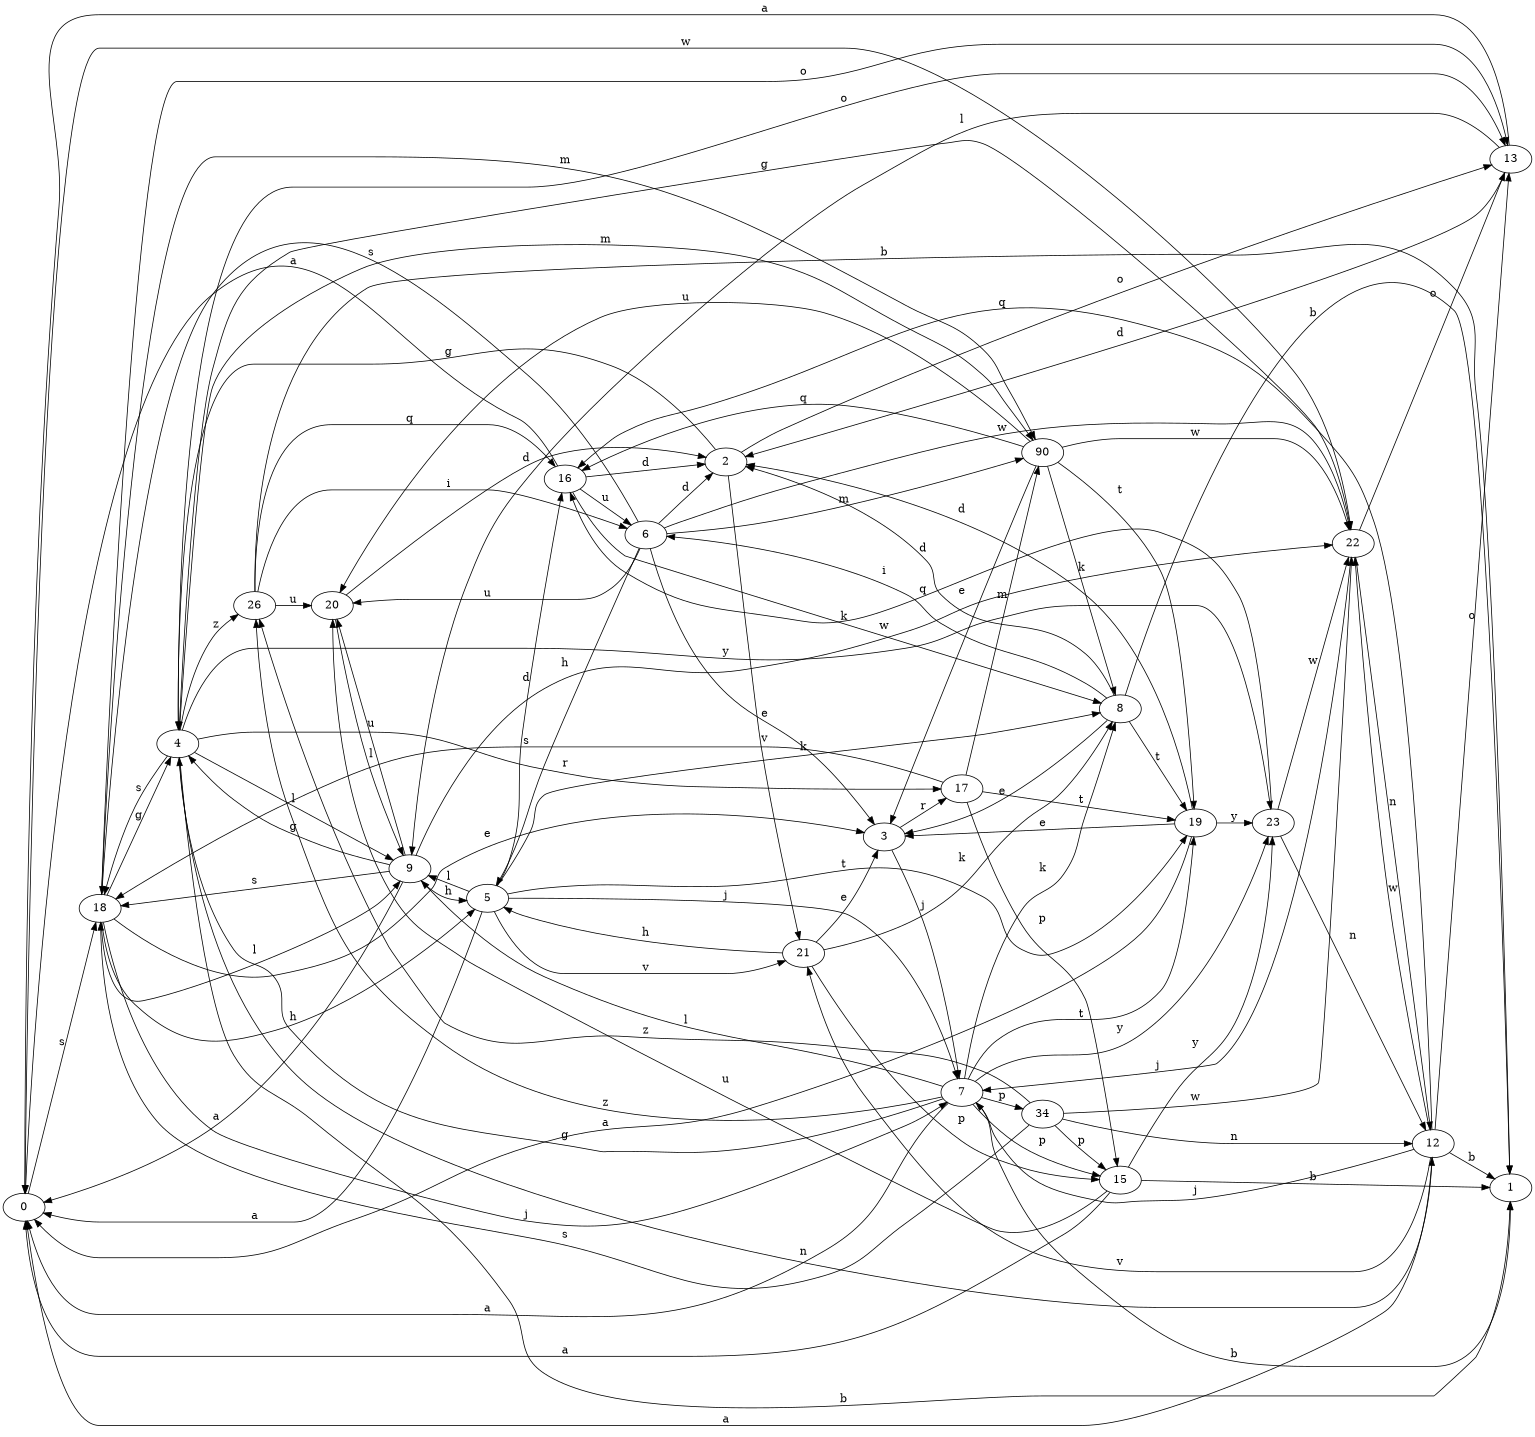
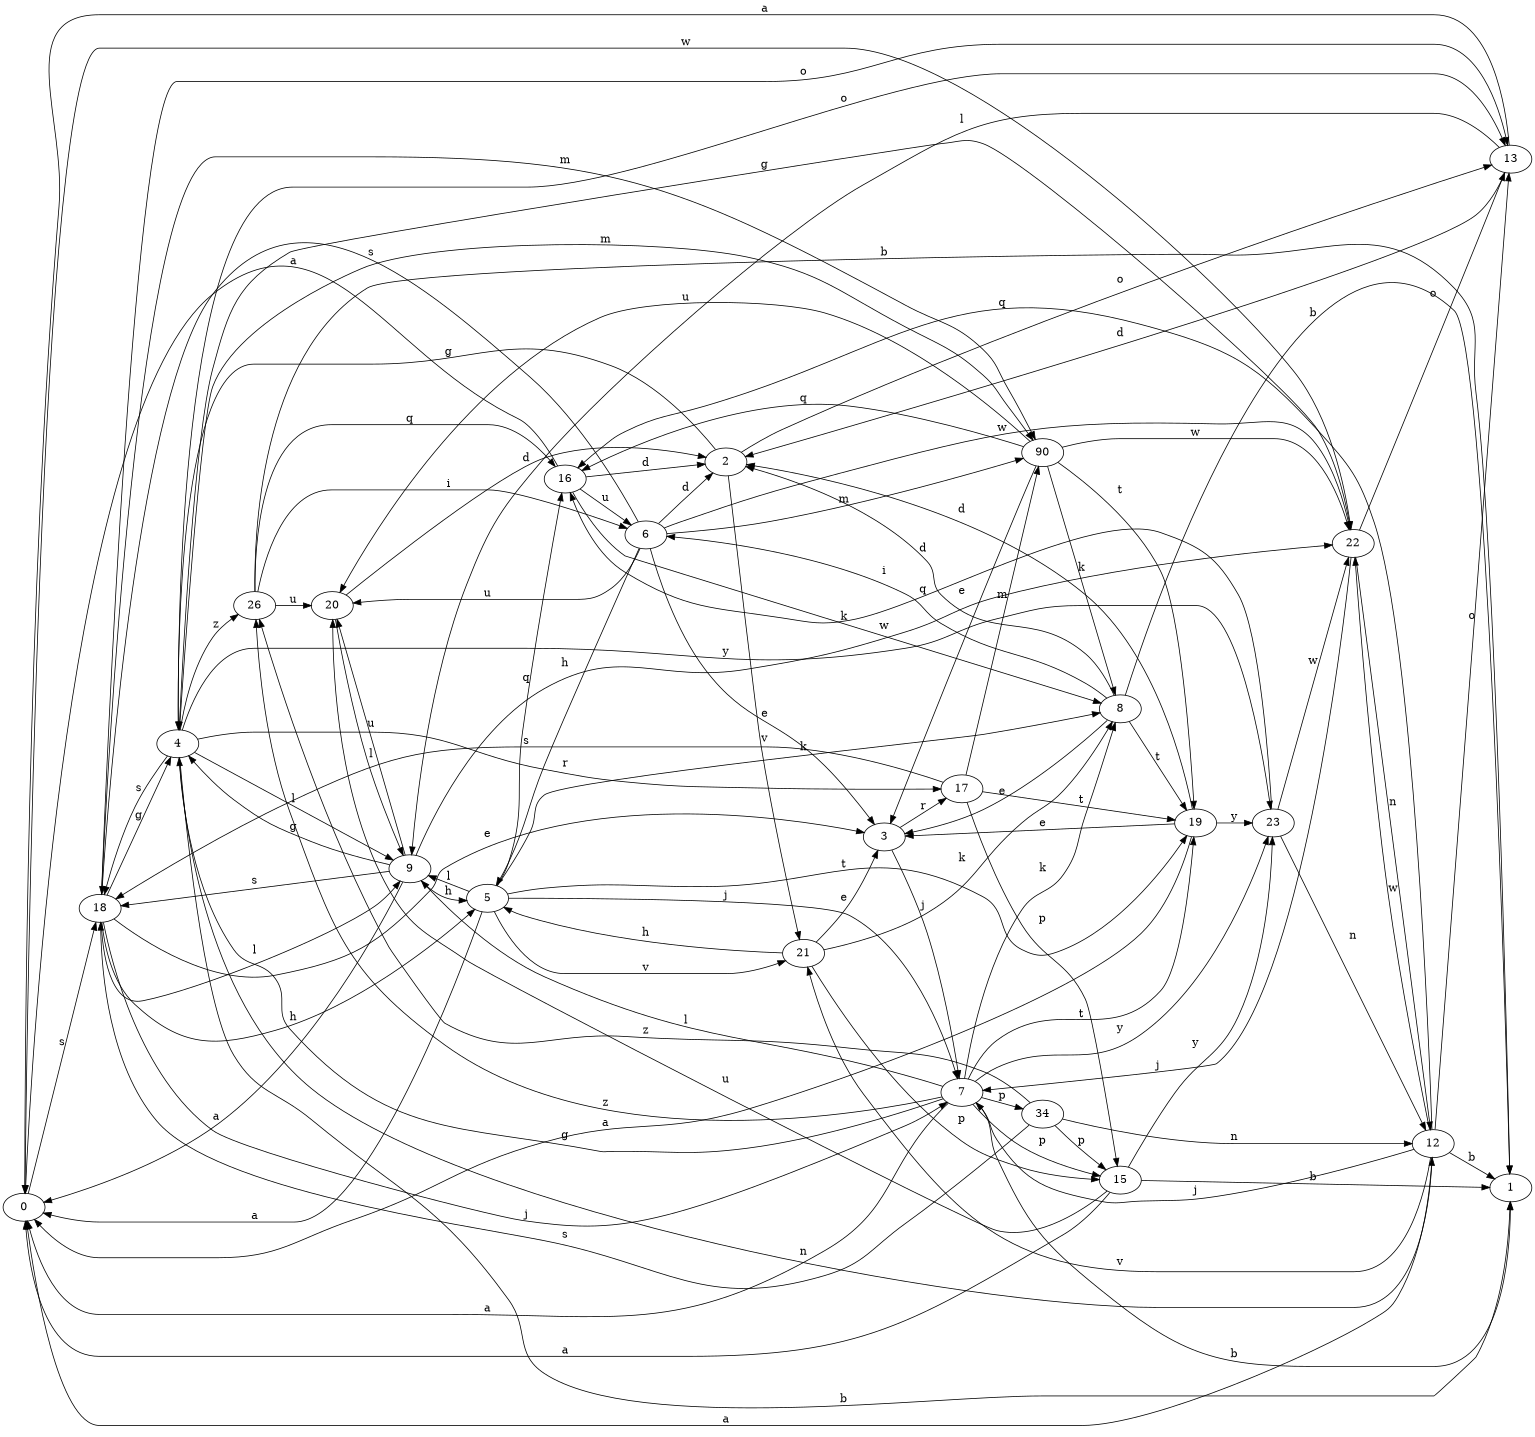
(526, 678) -> (526, 678)
(1329, 953) -> none
